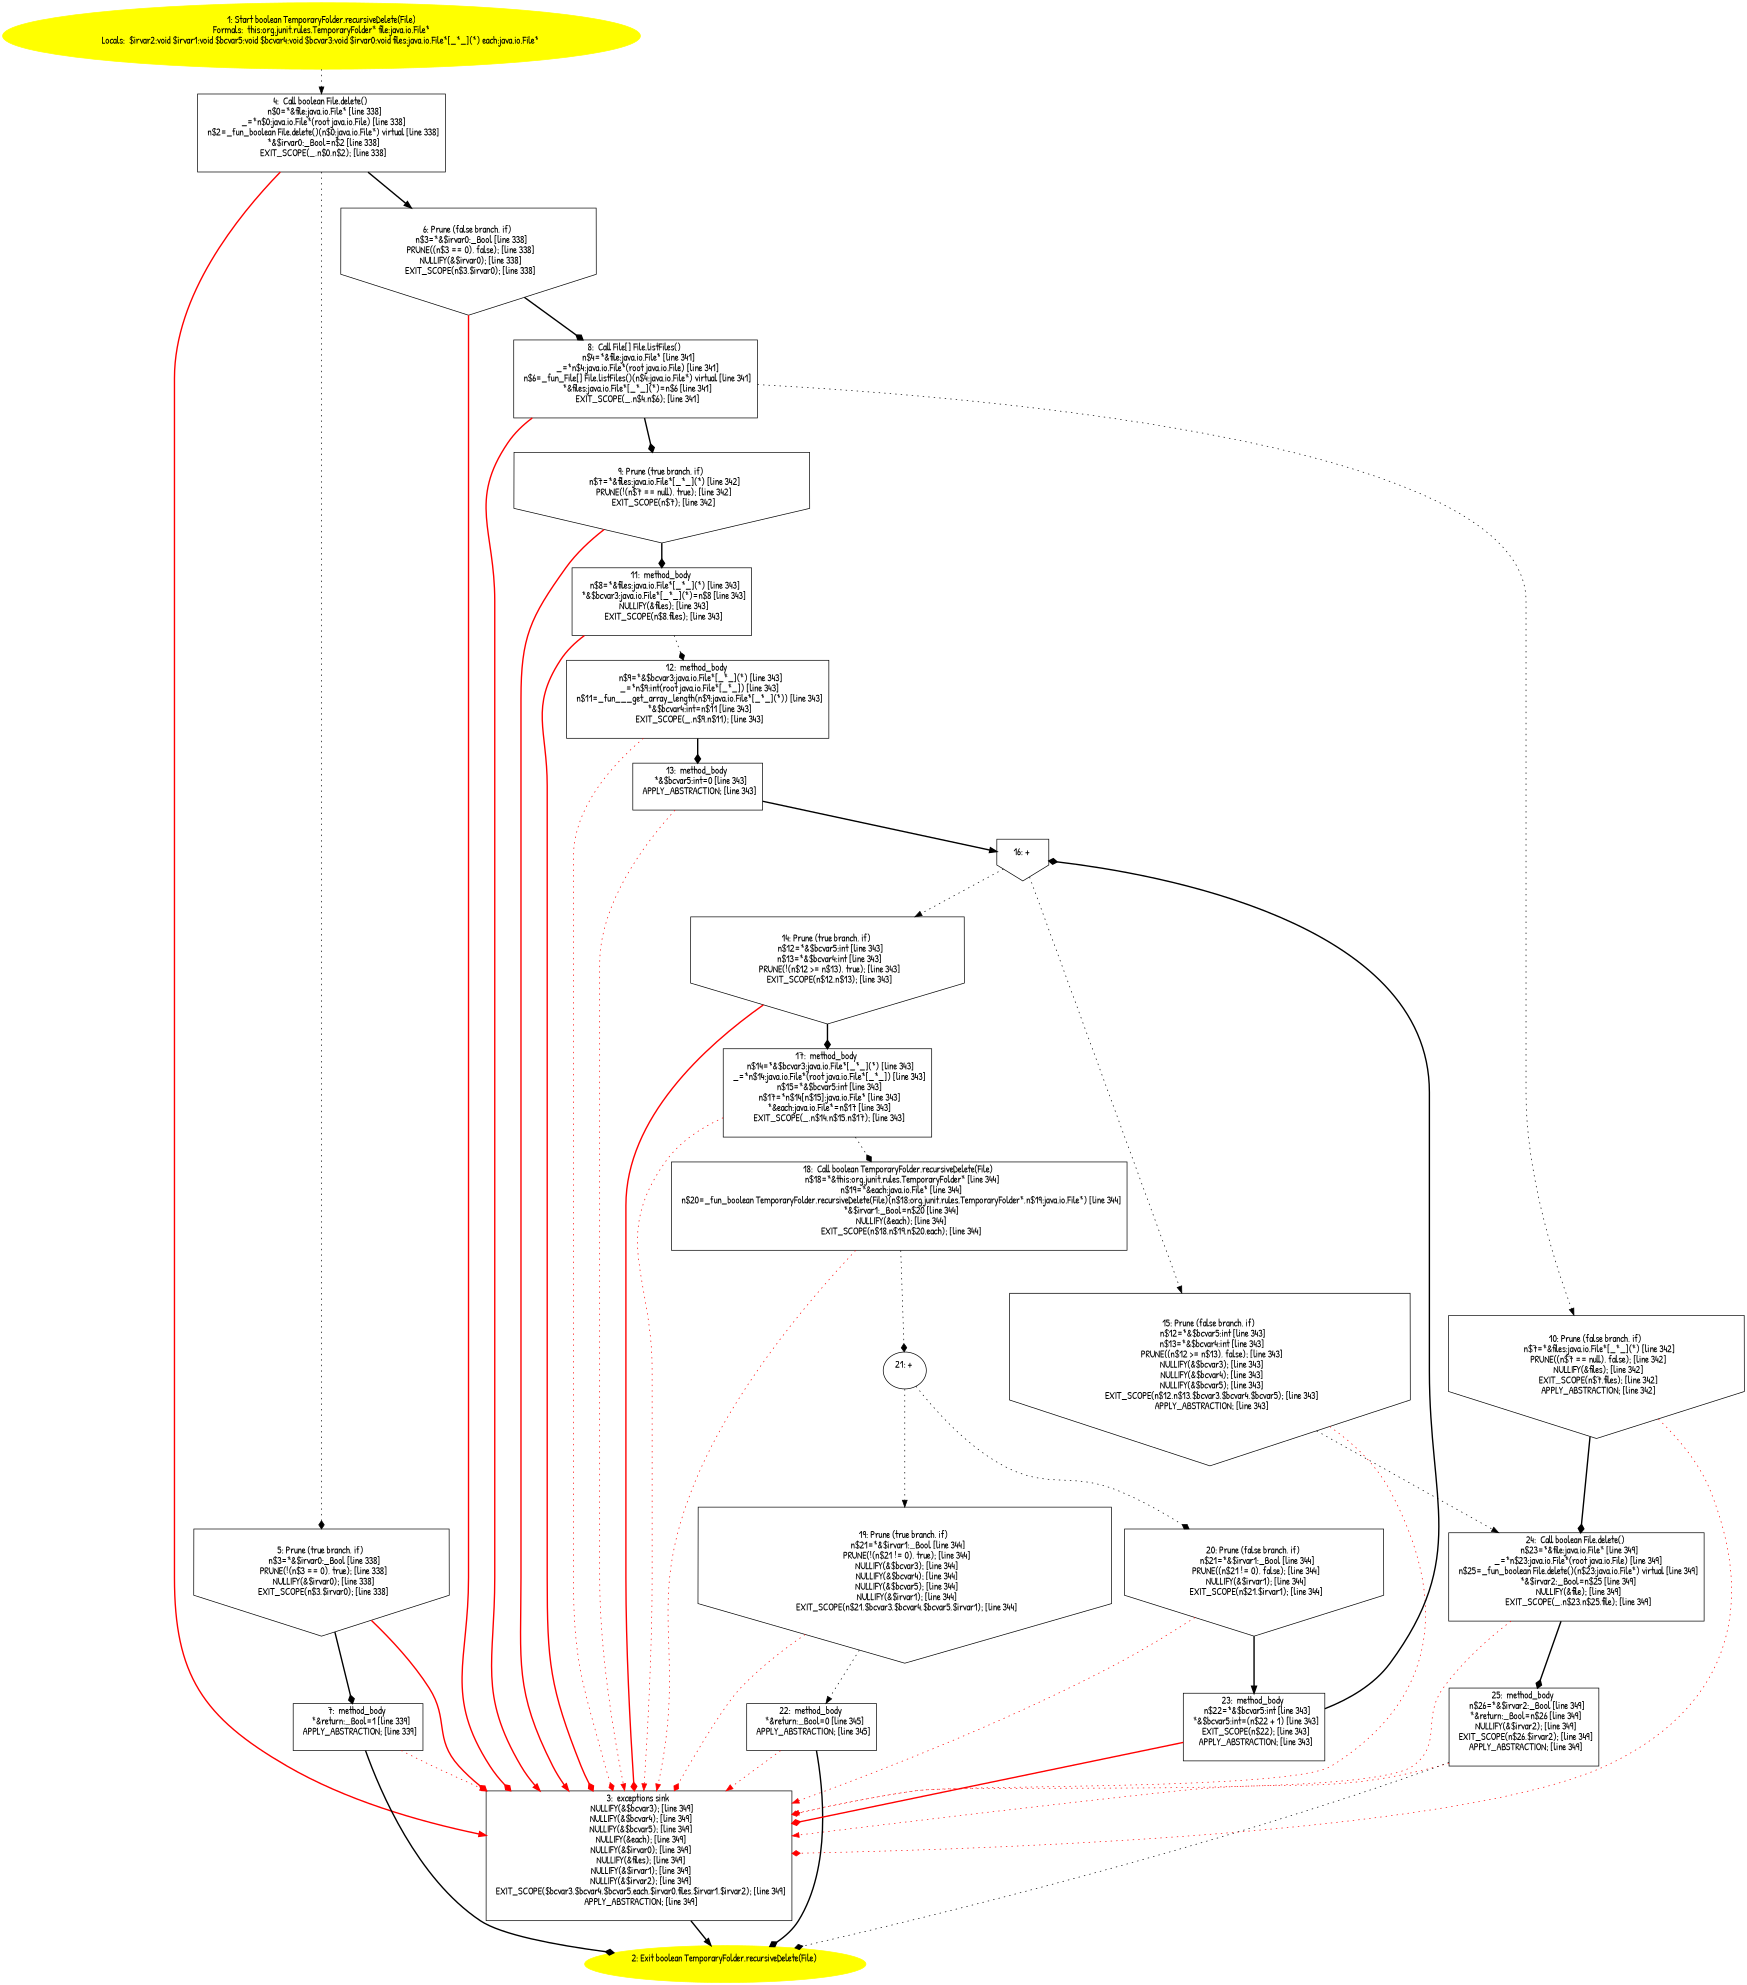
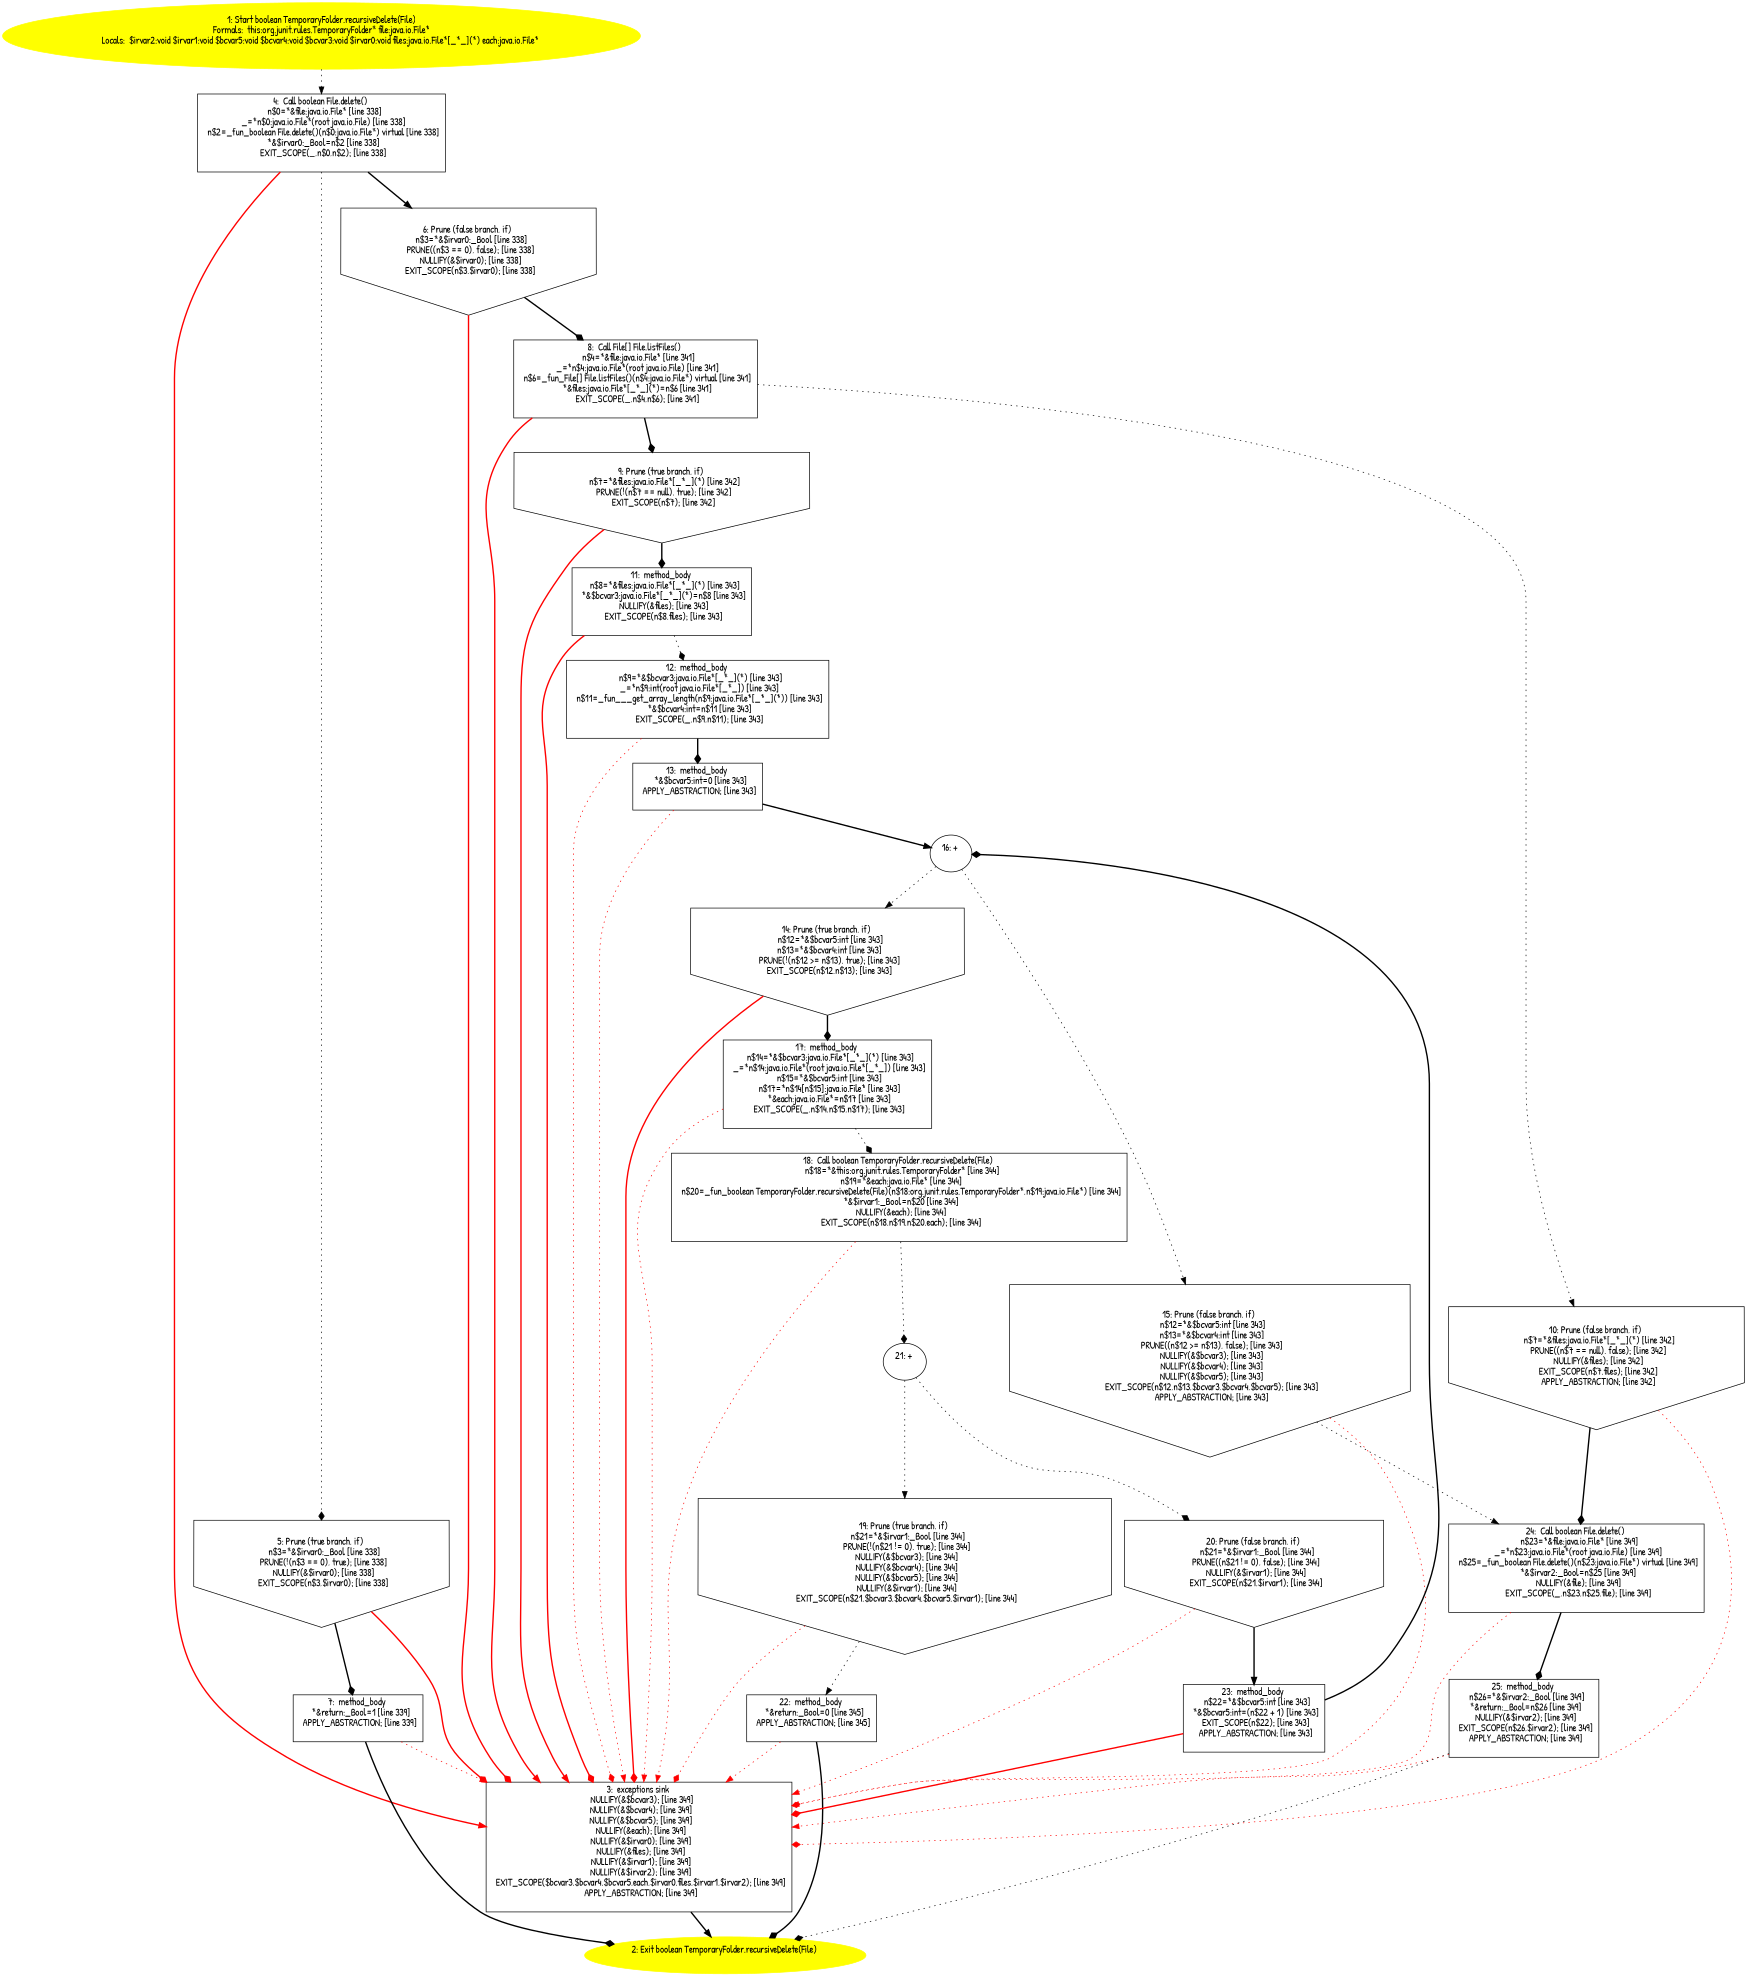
(1023, 858) -> (951, 853)
